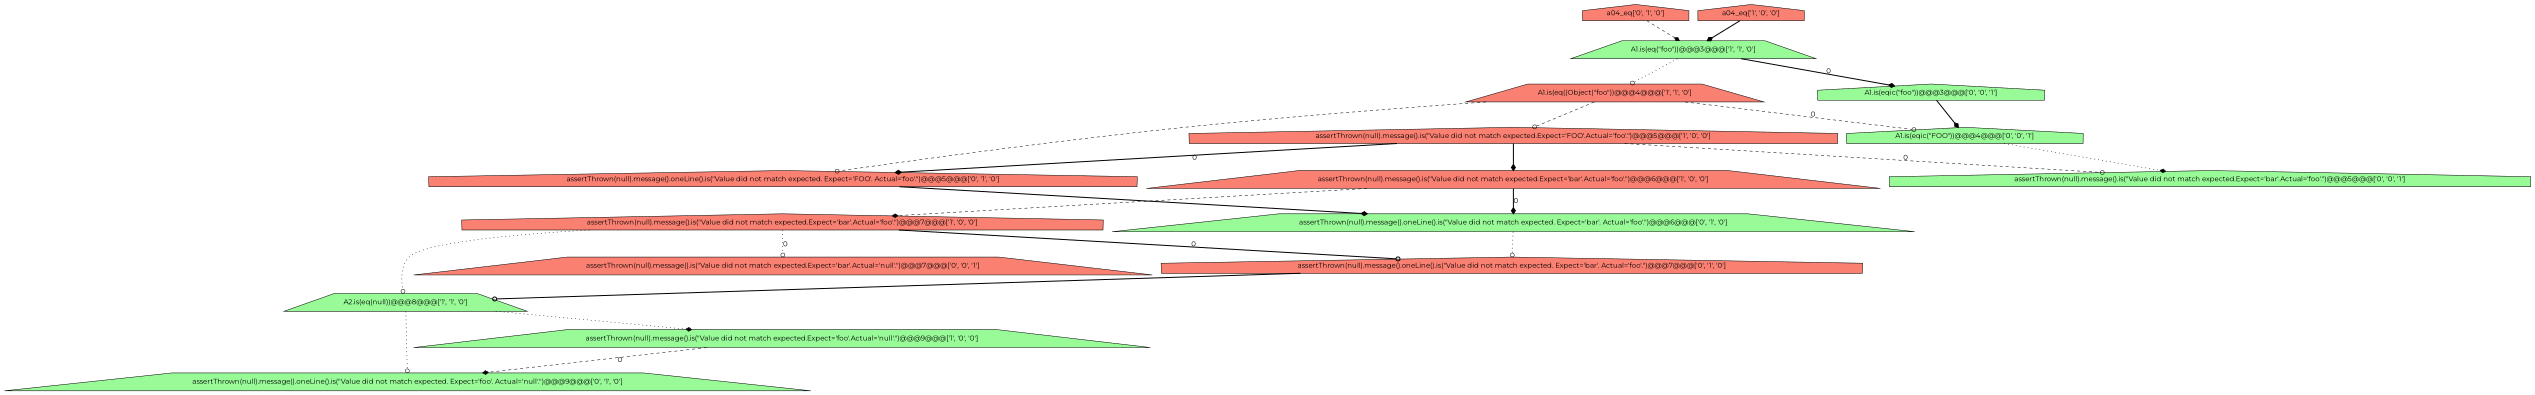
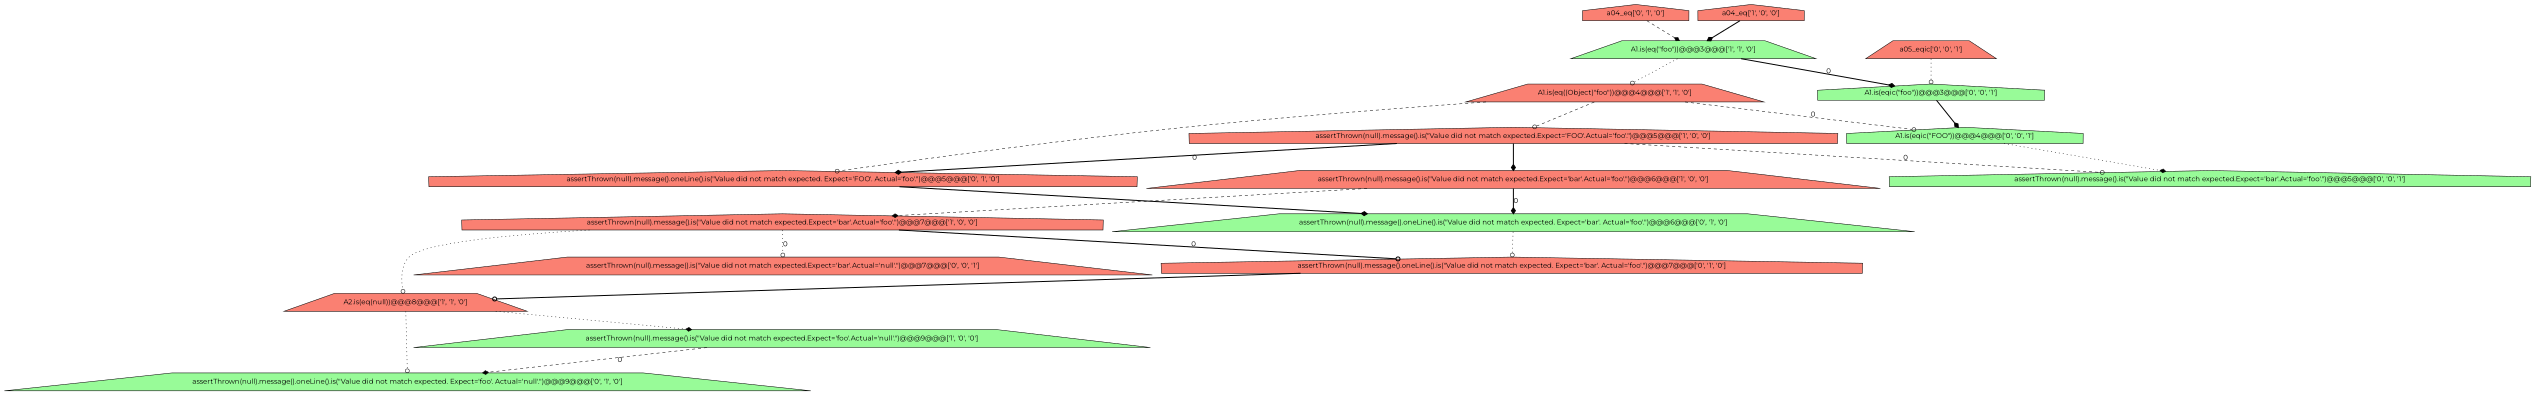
none -> (1931, 50)
(406, 302) -> (406, 302)
